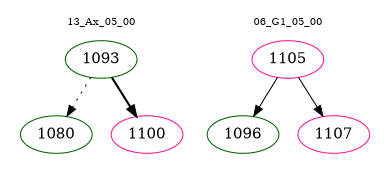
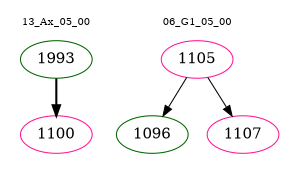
(101, 59) -> (56, 59)
(56, 135) -> none
